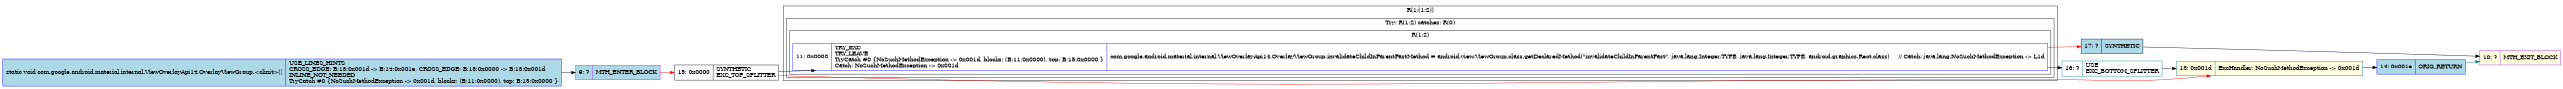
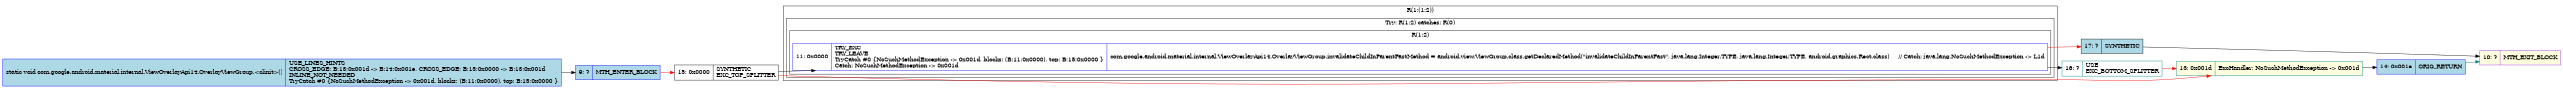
(2167, 69) -> (2167, 69)
(618, 73) -> (618, 73)
